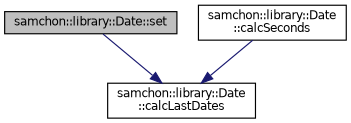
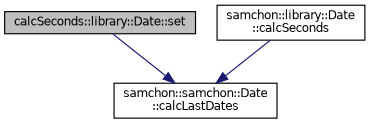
(91, 23) -> (100, 23)
(182, 101) -> (196, 101)
